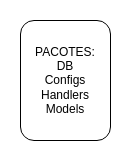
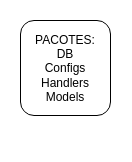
(66, 81) -> (66, 68)
